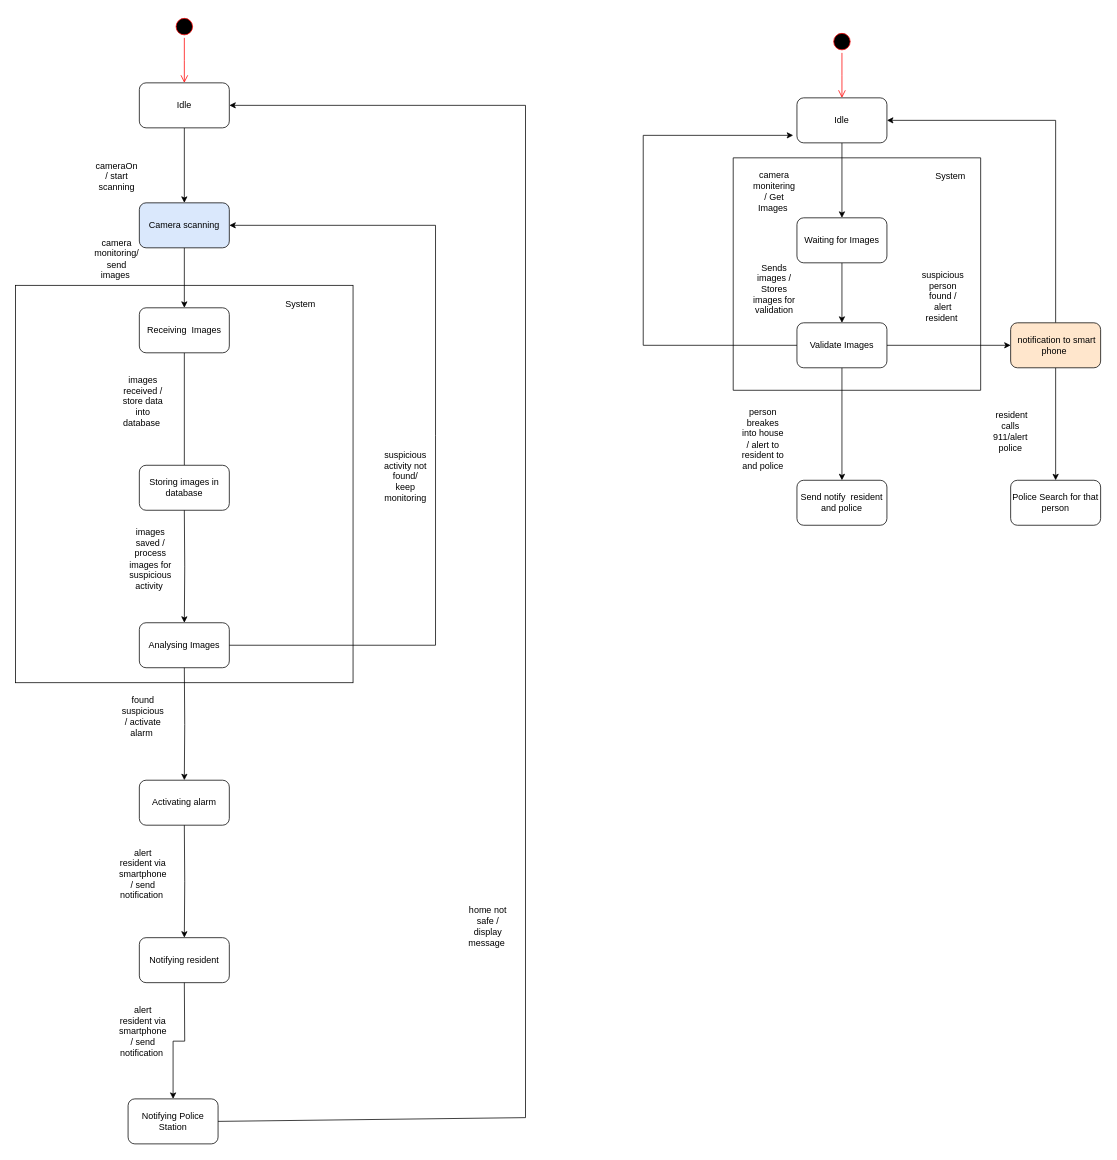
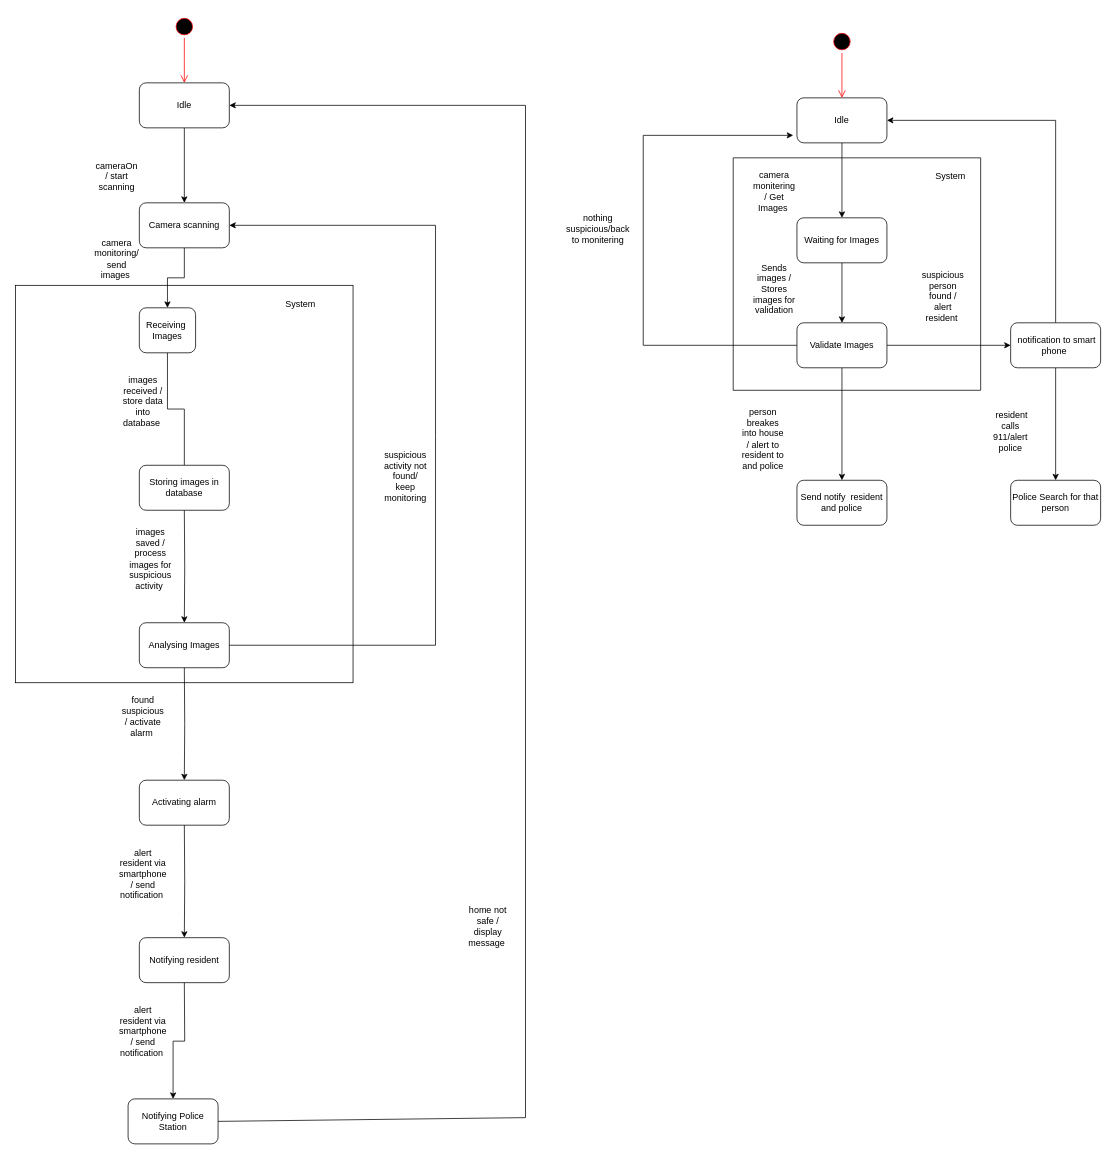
(184, 225) -> (184, 225)
none -> (598, 229)
(184, 330) -> (167, 330)
(1056, 345) -> (1056, 345)
